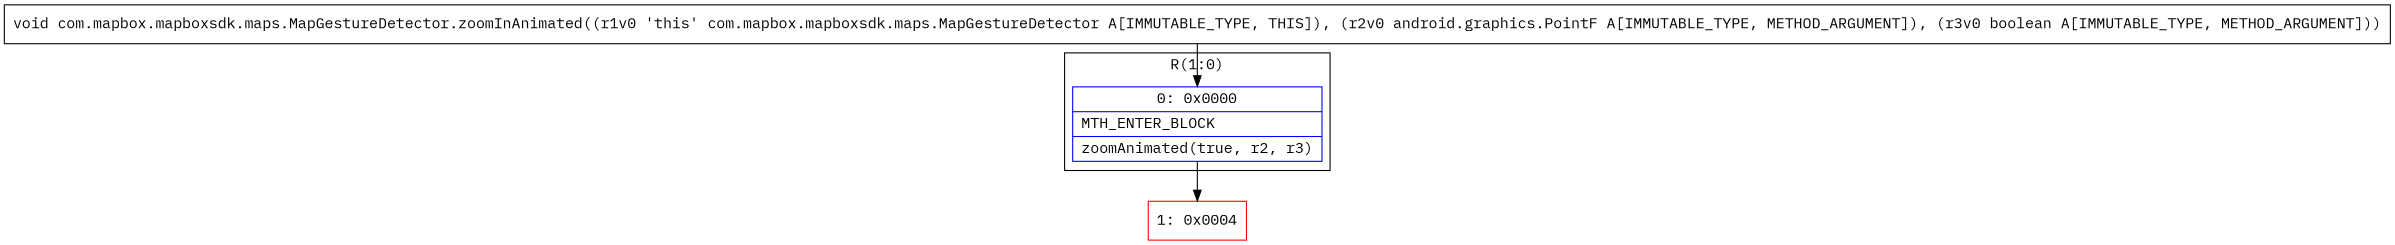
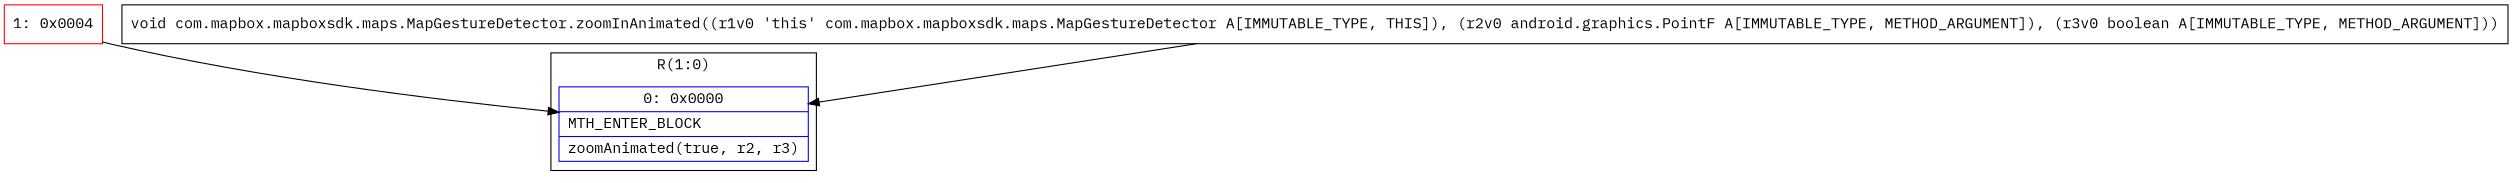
(1197, 177) -> (324, 83)
